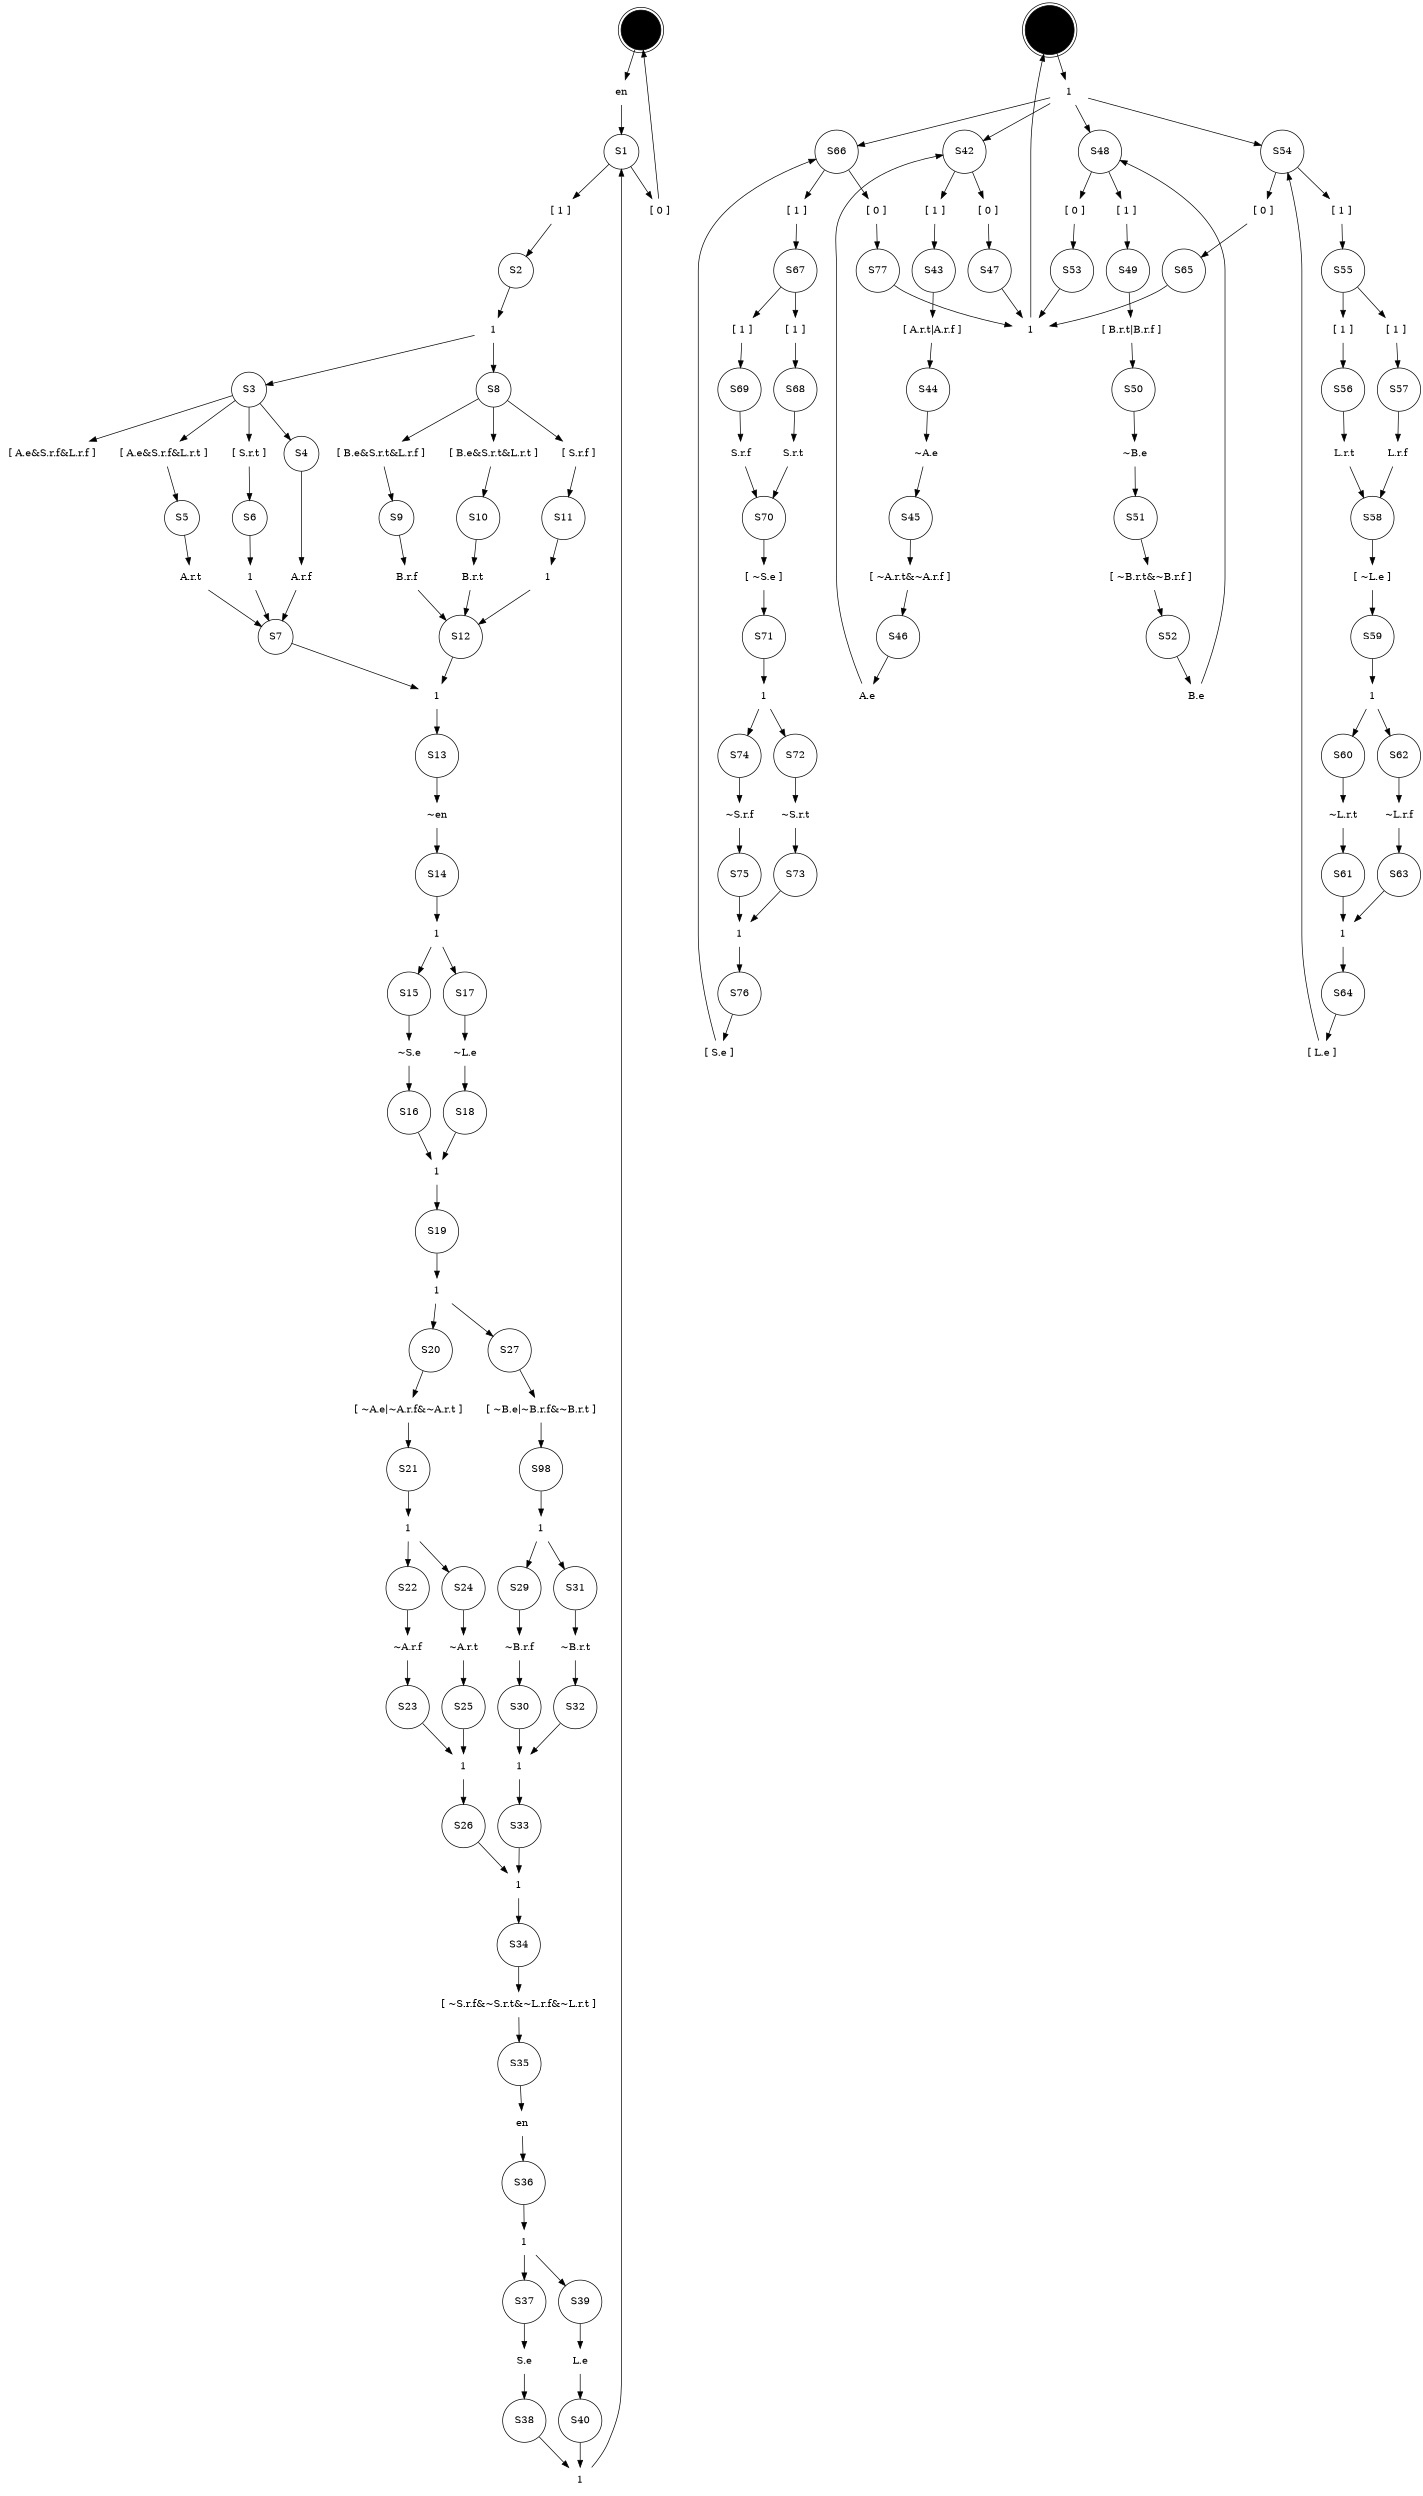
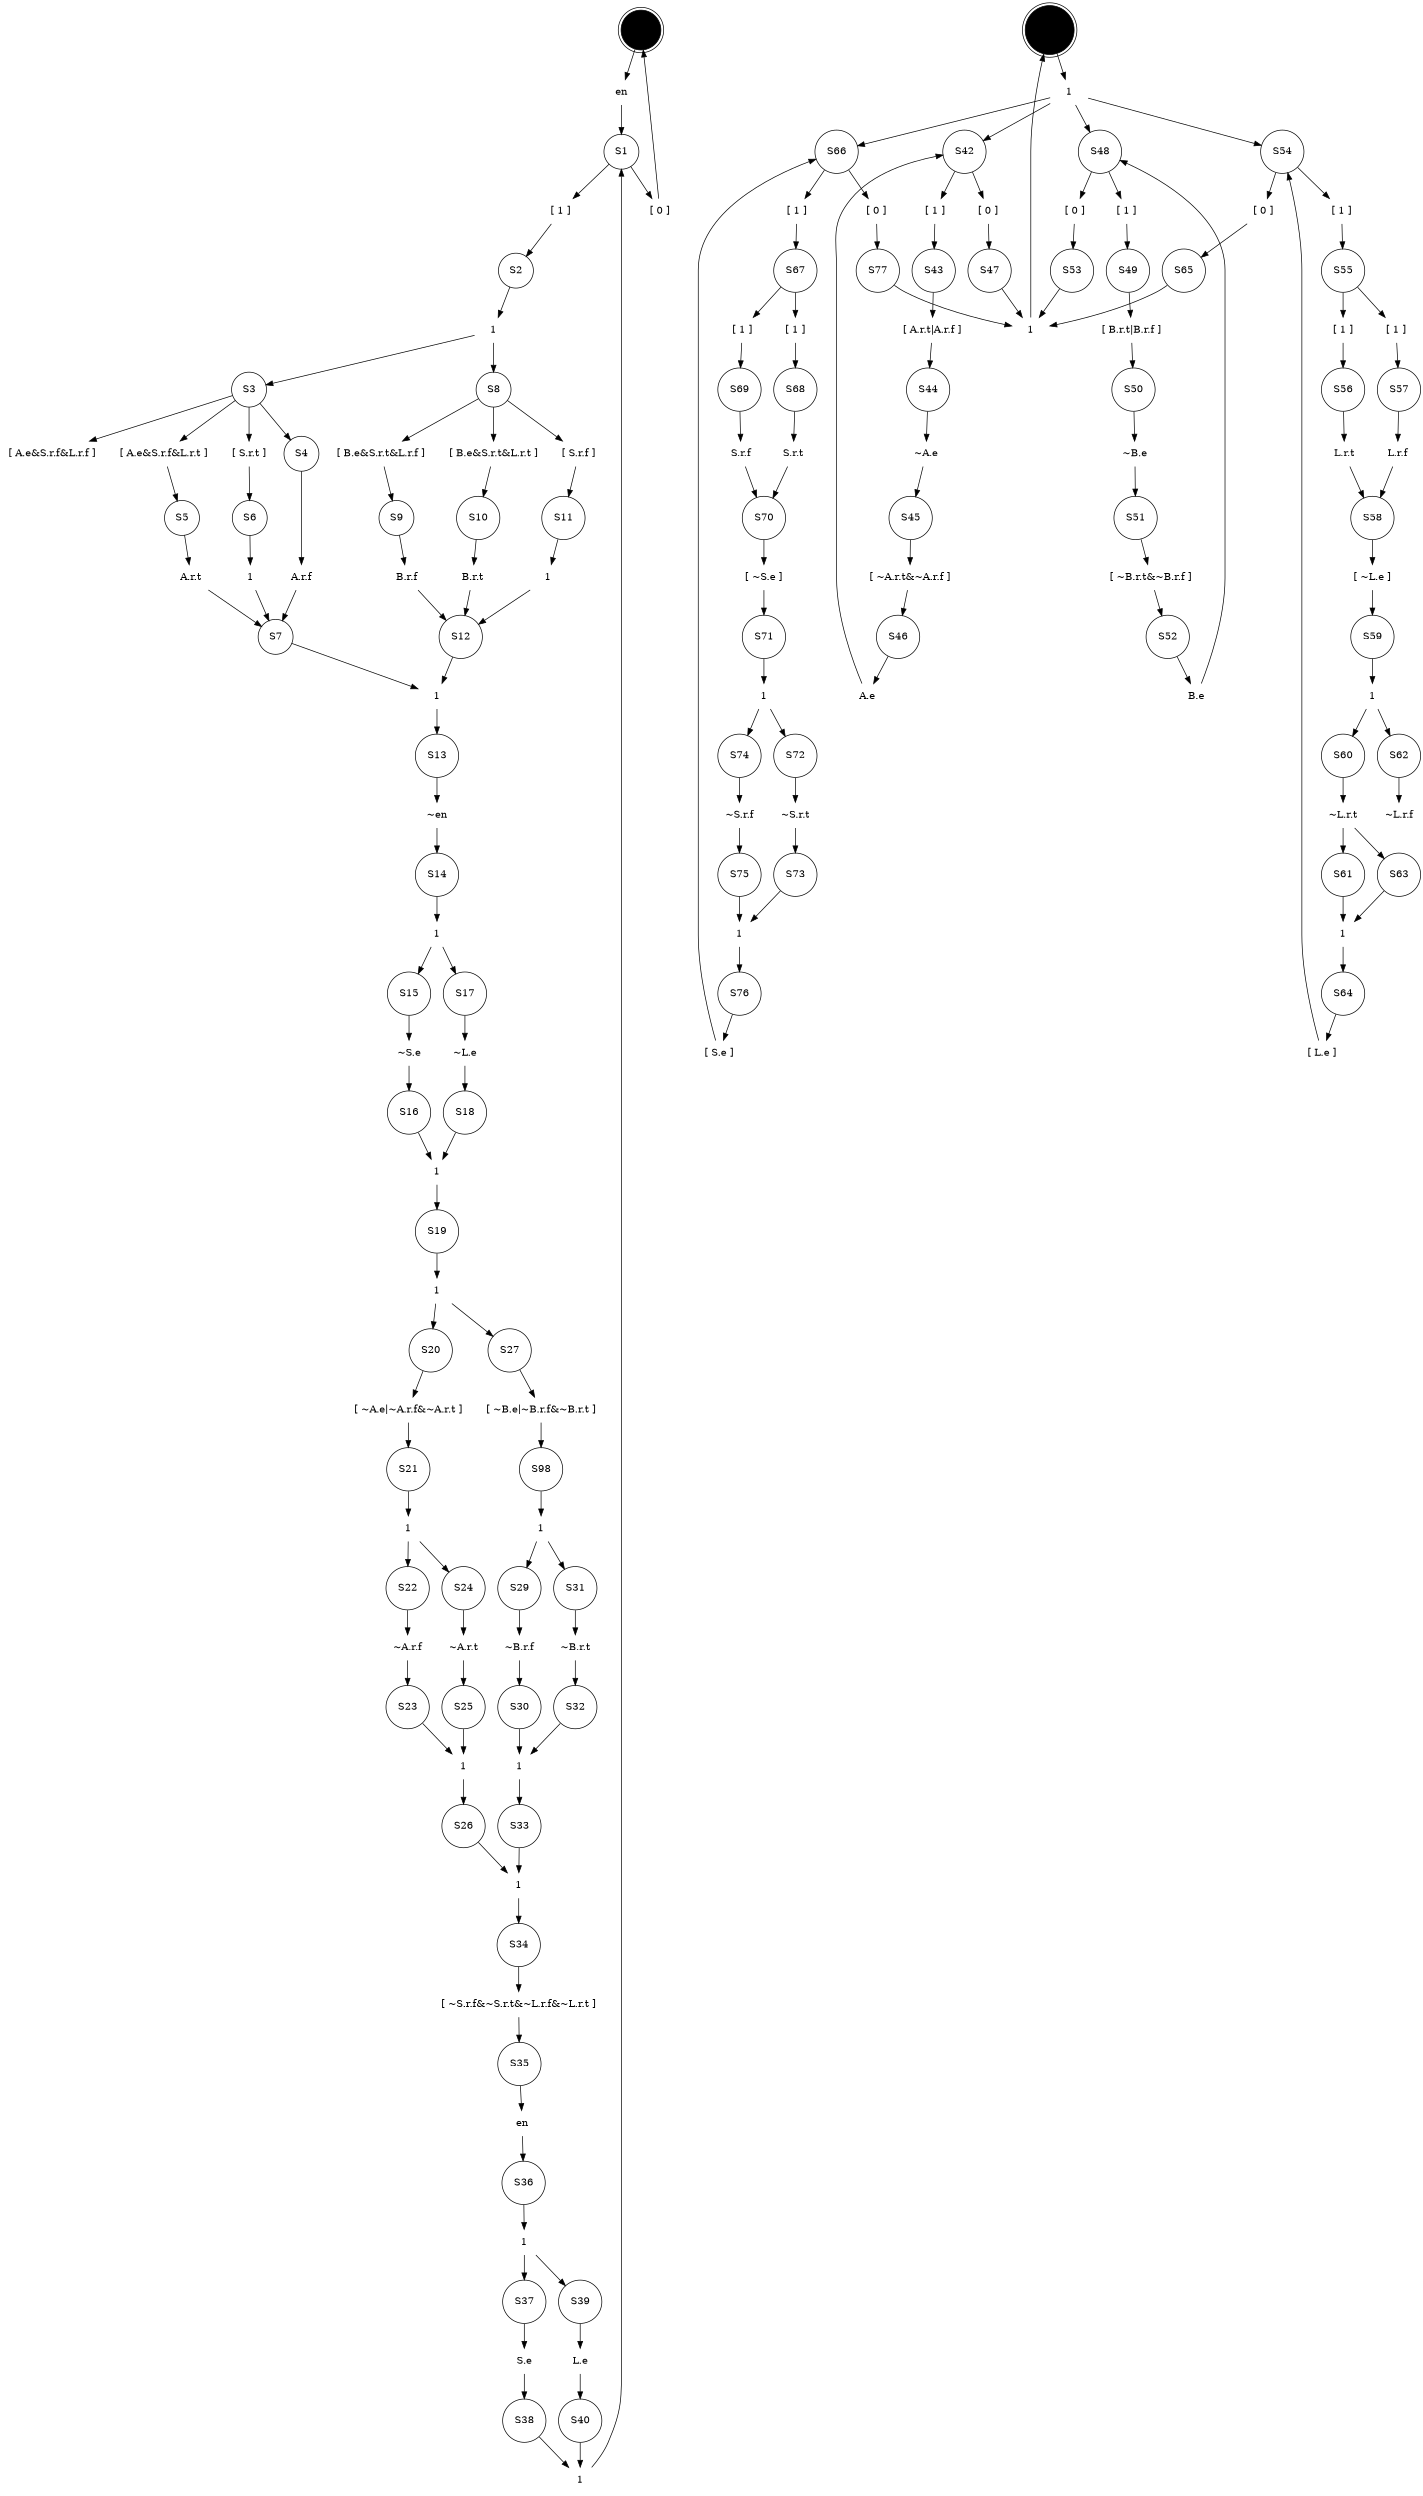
(1399, 837) -> (1367, 841)
